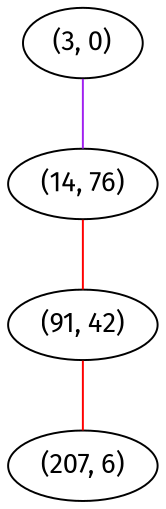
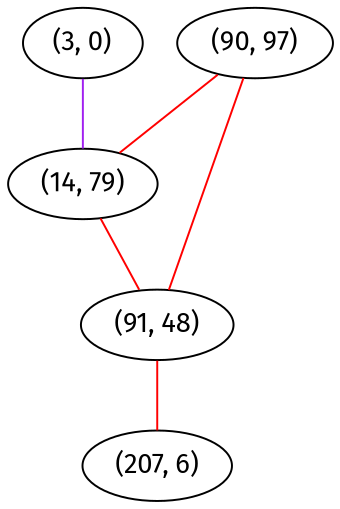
none -> (255, 43)
(83, 184) -> (83, 184)
(83, 325) -> (157, 325)
